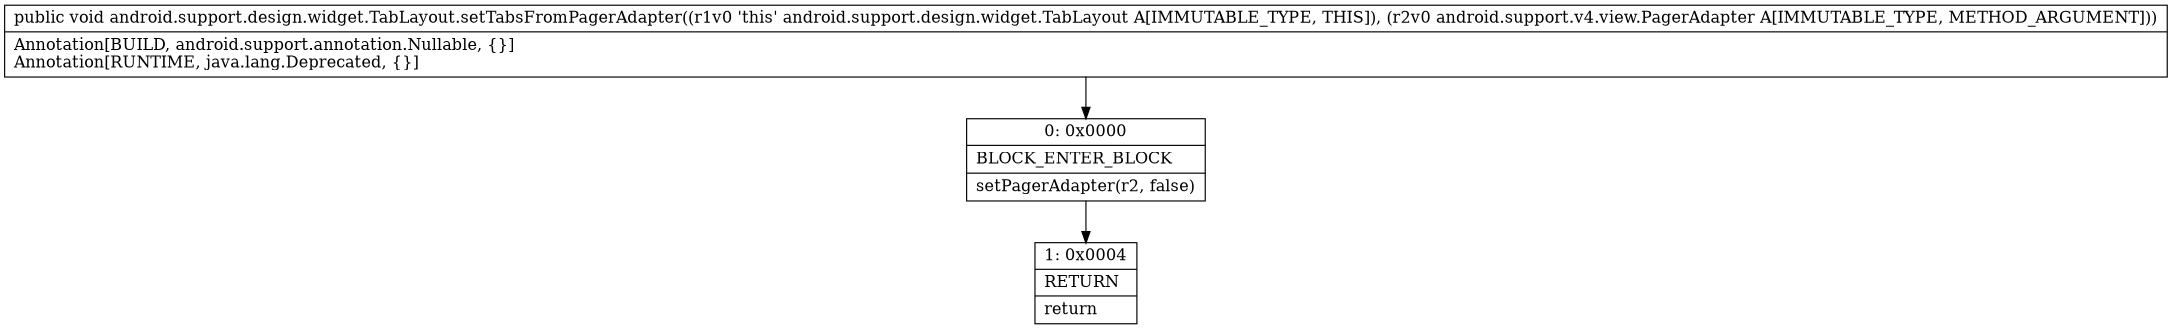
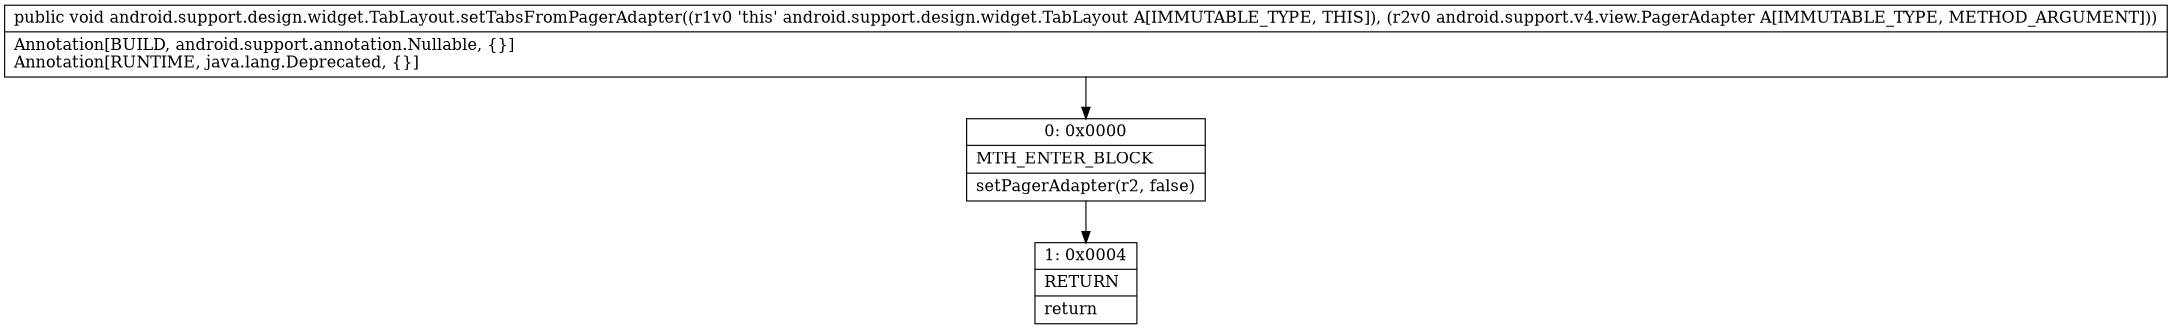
(1074, 159) -> (1065, 159)
